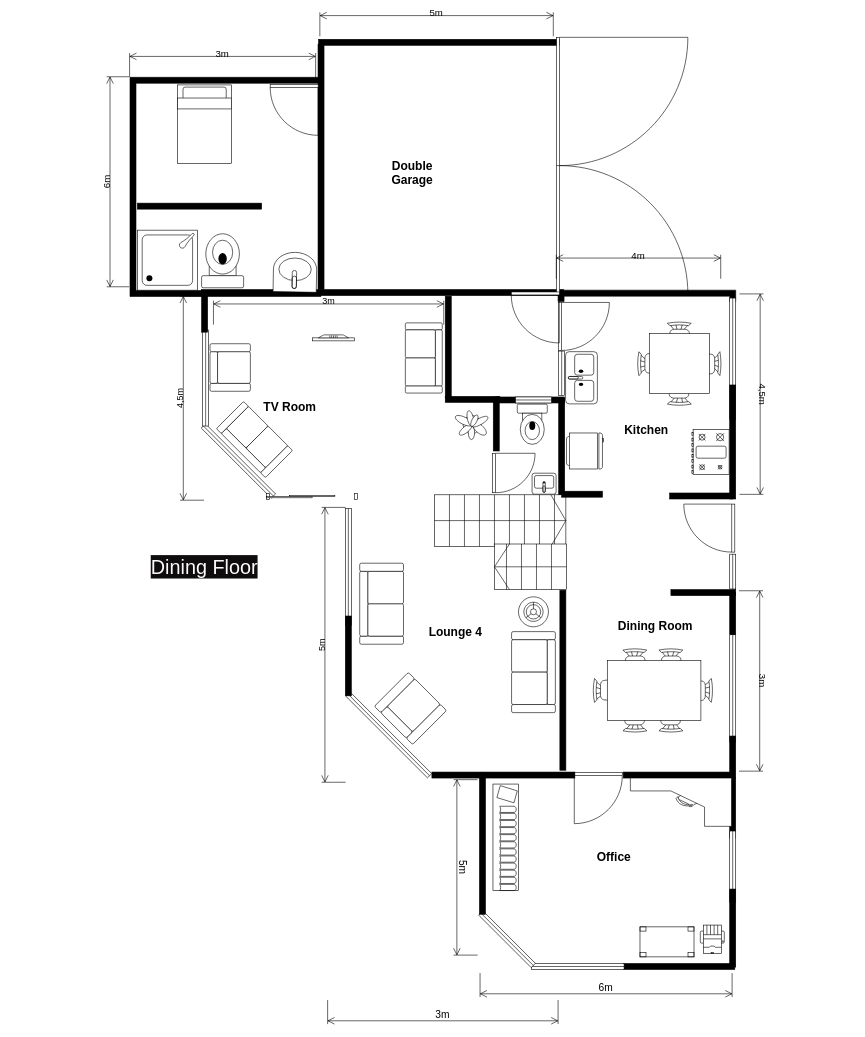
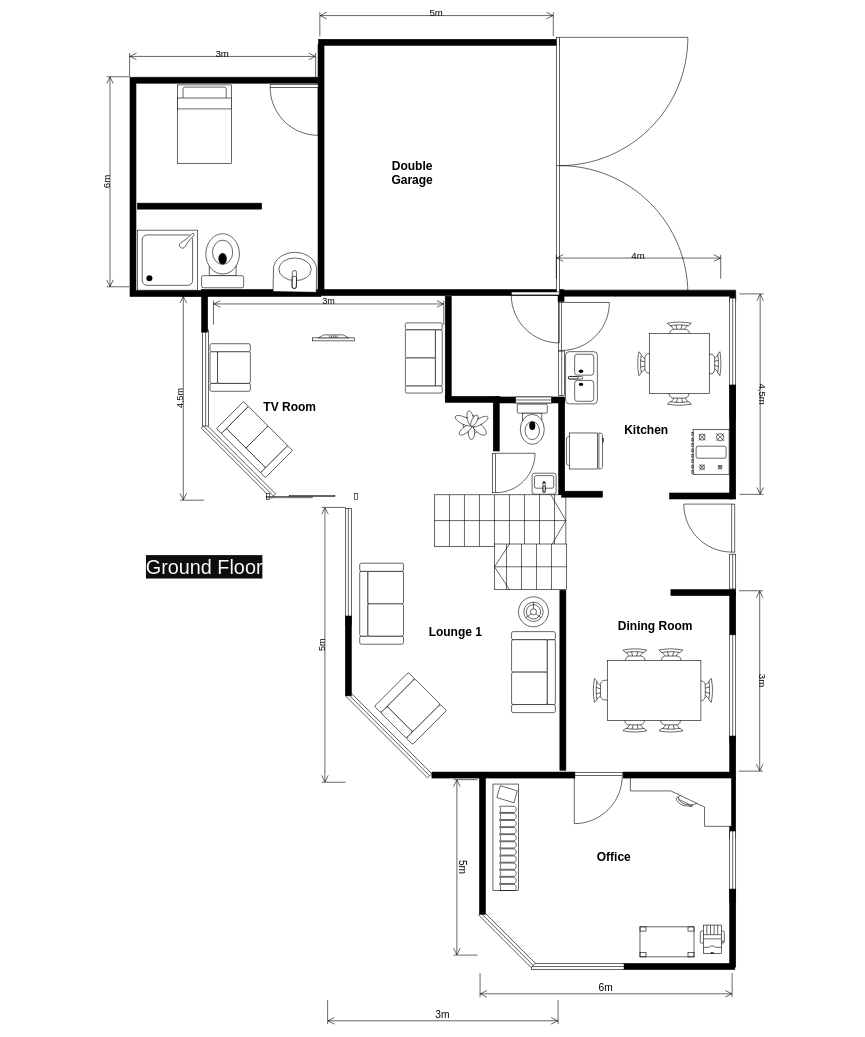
(204, 567) -> (204, 567)
(455, 632) -> (455, 632)
